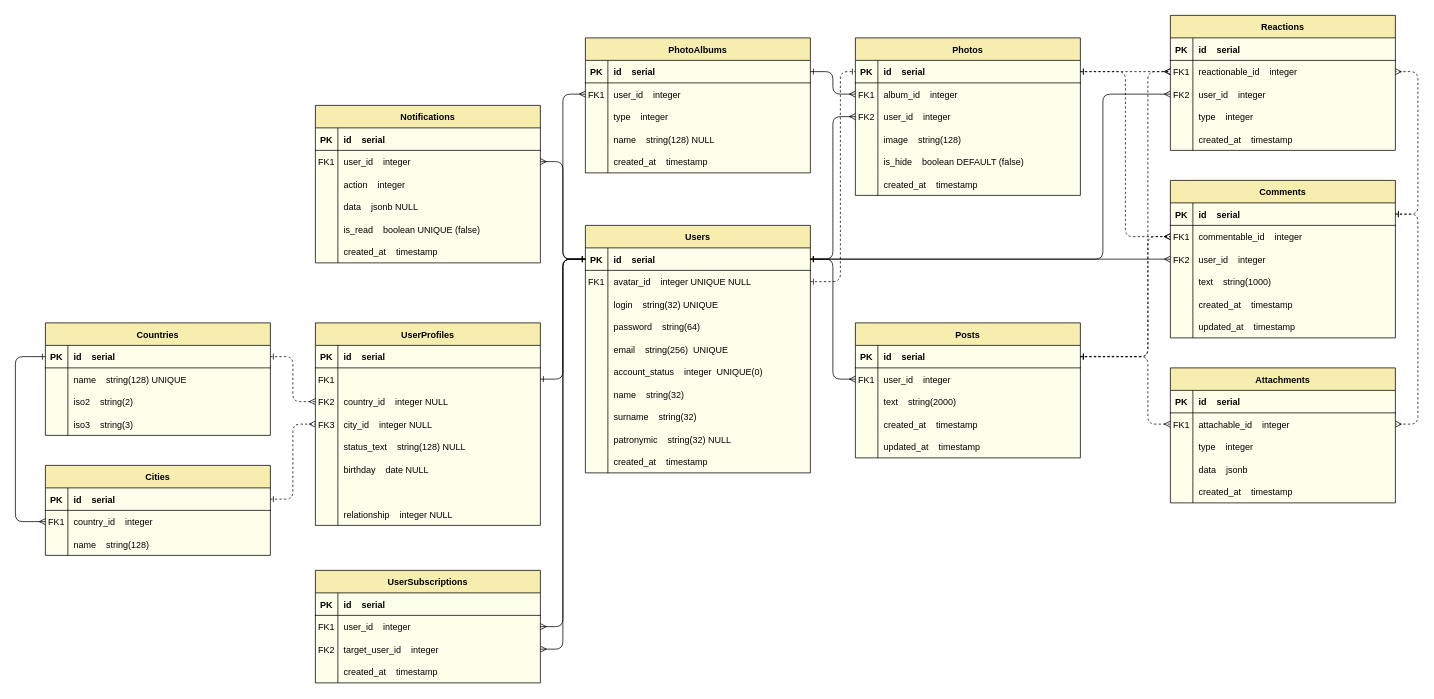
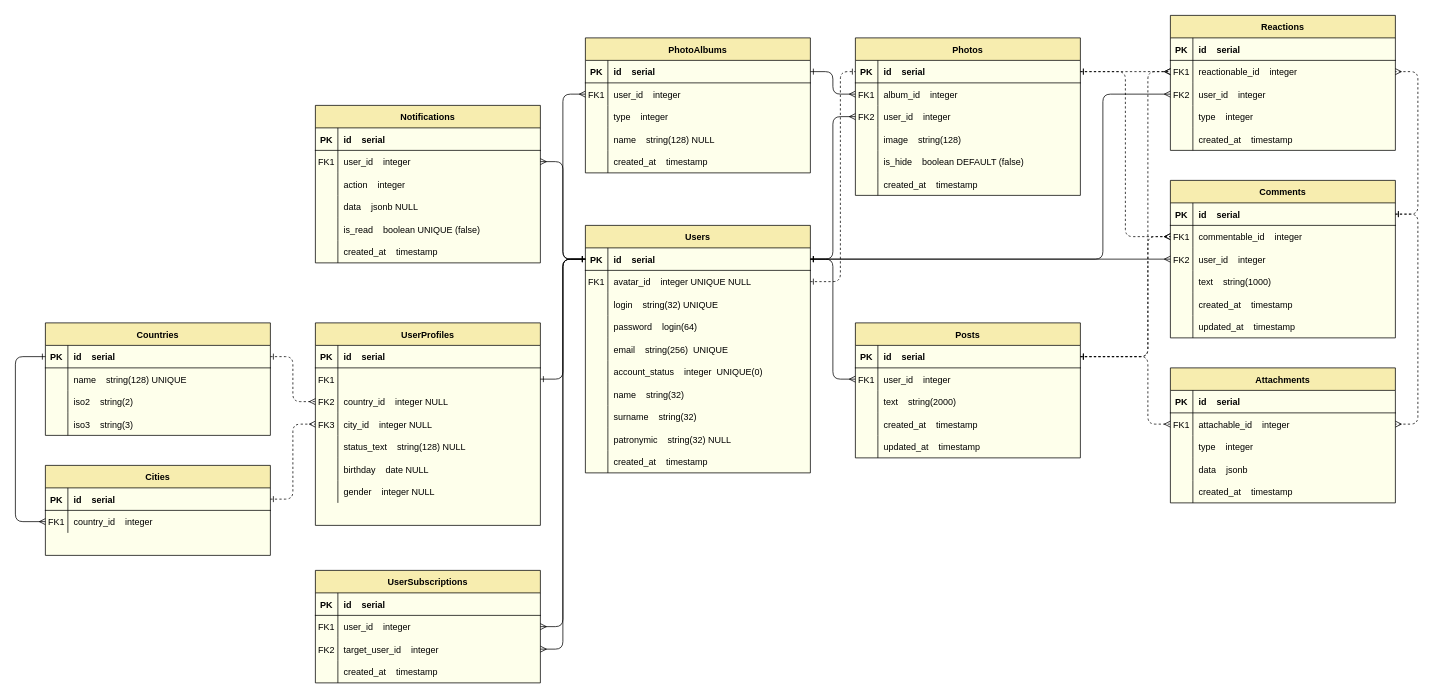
(665, 327) -> (662, 327)
none -> (439, 492)
(439, 514) -> none
(169, 544) -> none
